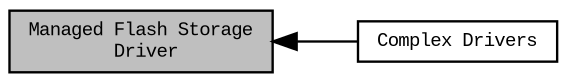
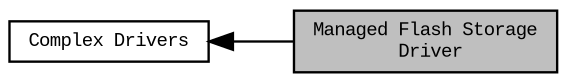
(328, 41) -> (263, 41)
